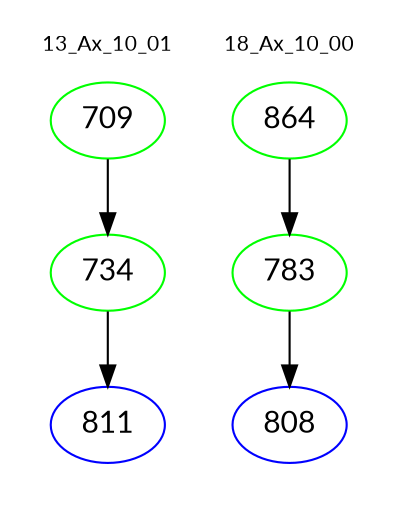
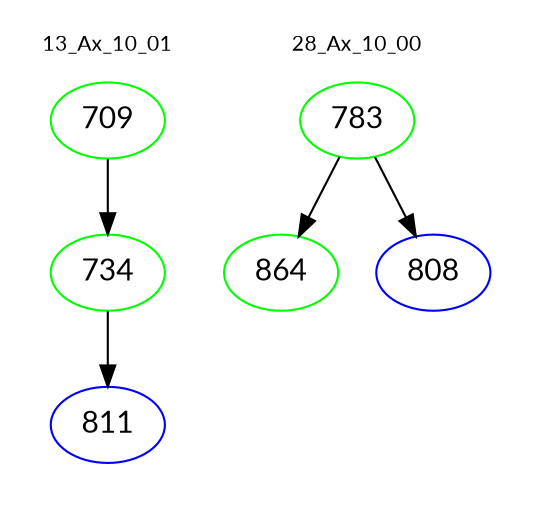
(290, 45) -> (357, 45)
(290, 186) -> (324, 187)
